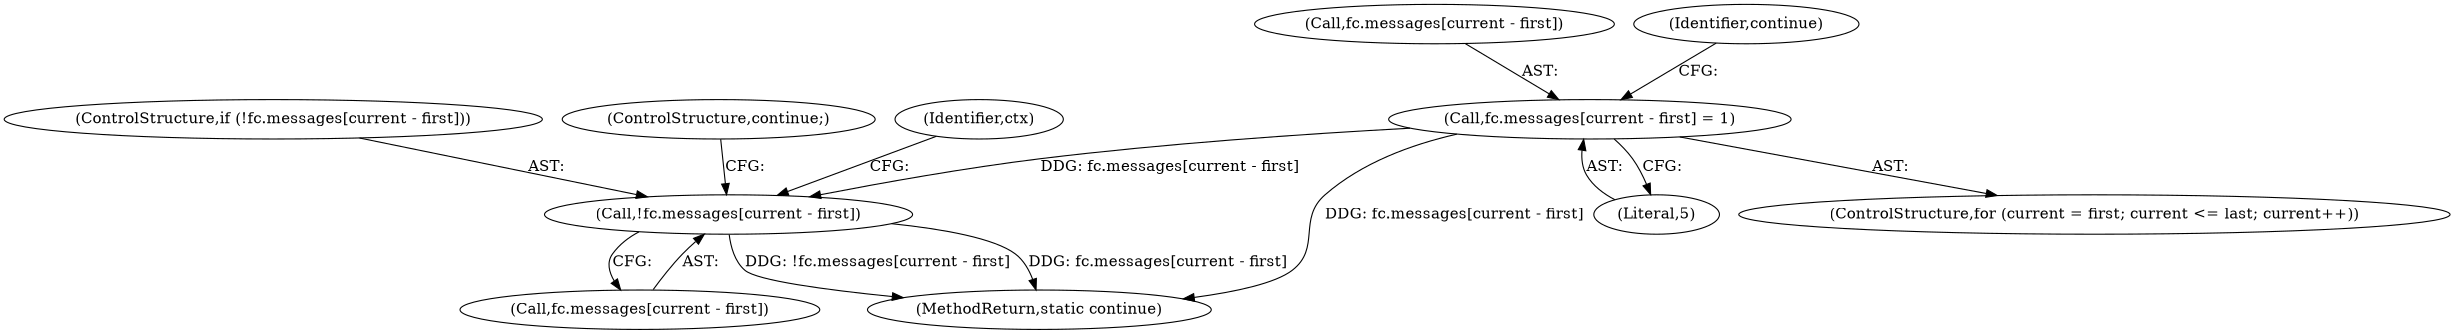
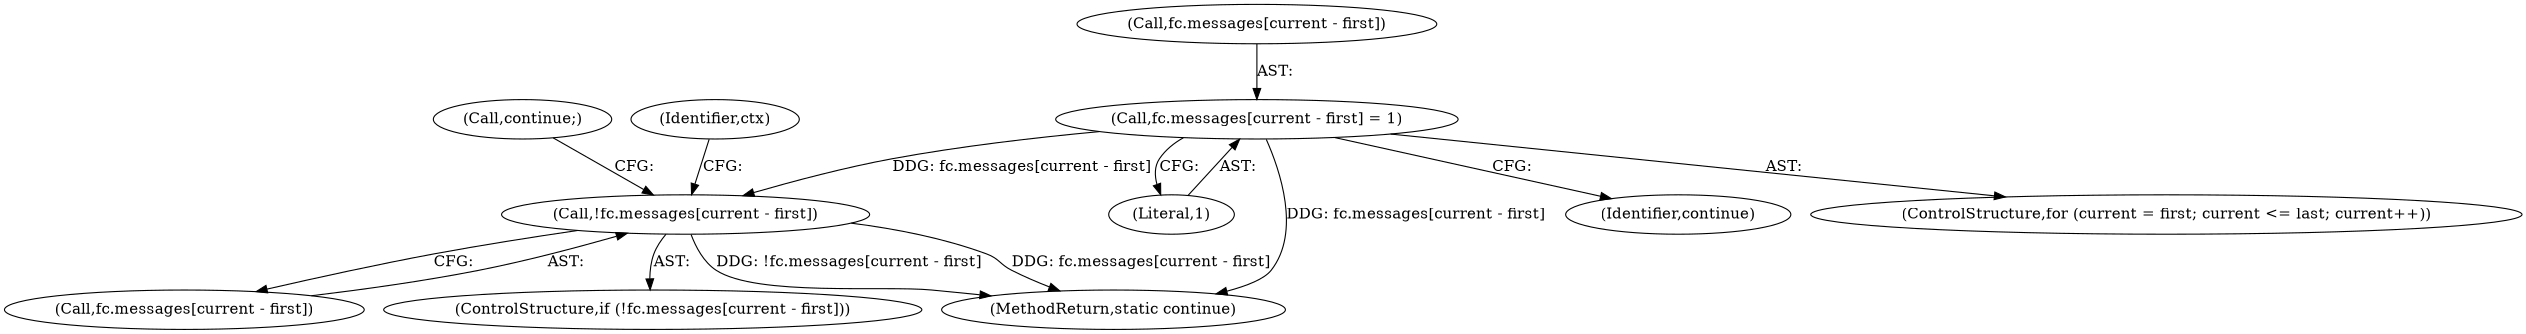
(1673, 69) -> (1468, 167)
(719, 119) -> (523, 119)
(498, 166) -> (654, 255)
(1657, 215) -> (1171, 215)
